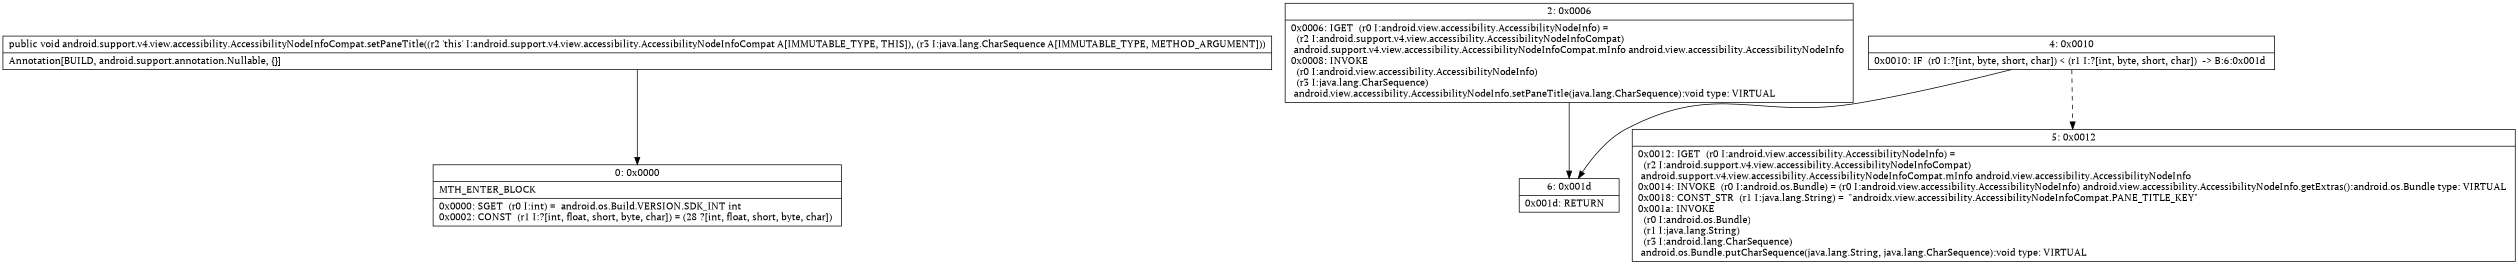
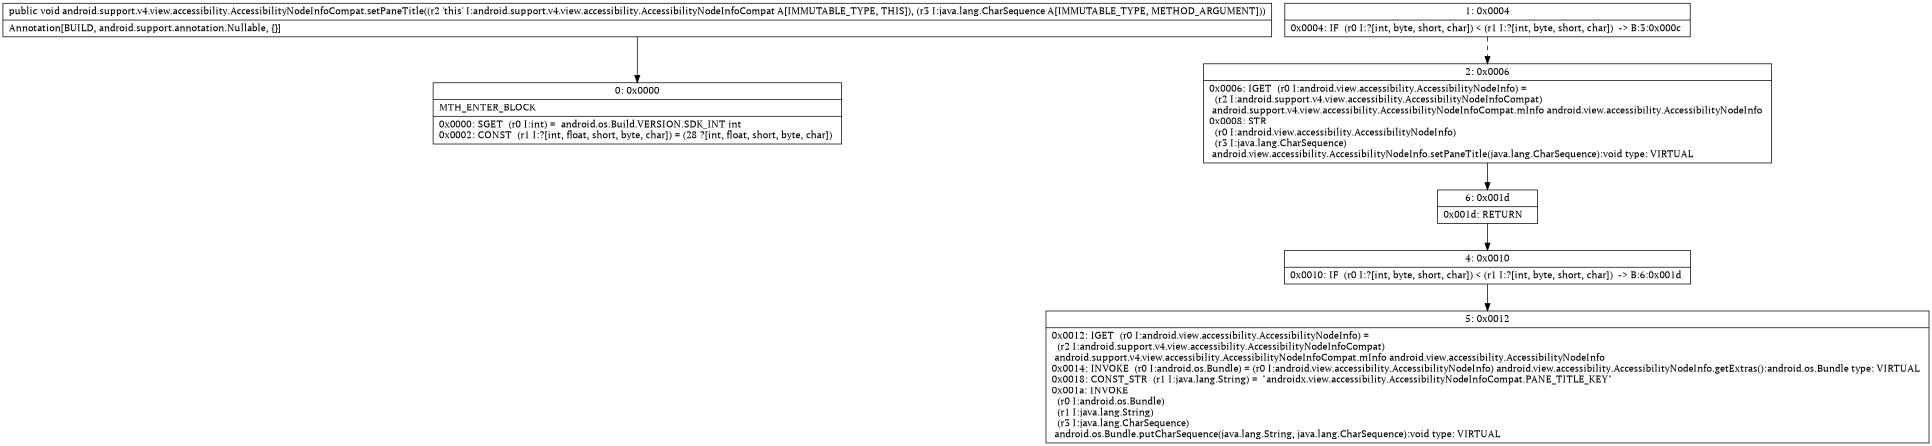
none -> (1488, 20)
(1333, 61) -> (1241, 121)
(2072, 96) -> (1488, 294)
(1787, 107) -> (1488, 233)
(1715, 242) -> (1121, 423)
